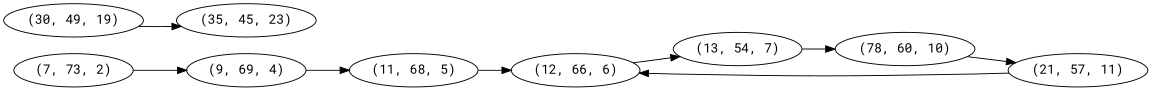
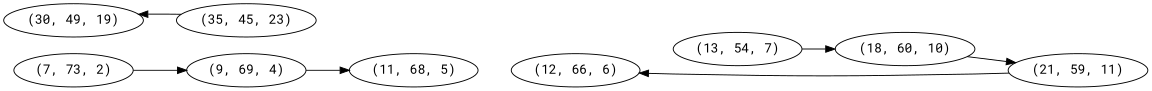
(155, 27) -> (165, 14)
(905, 49) -> (905, 49)
(652, 60) -> none
(490, 70) -> none
(1078, 70) -> (1078, 70)
